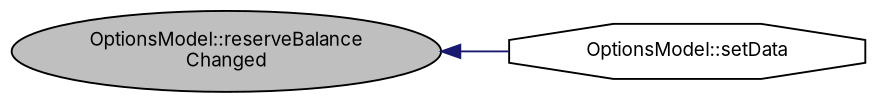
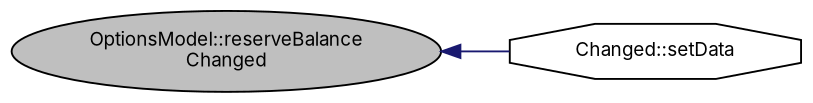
(687, 51) -> (655, 51)
